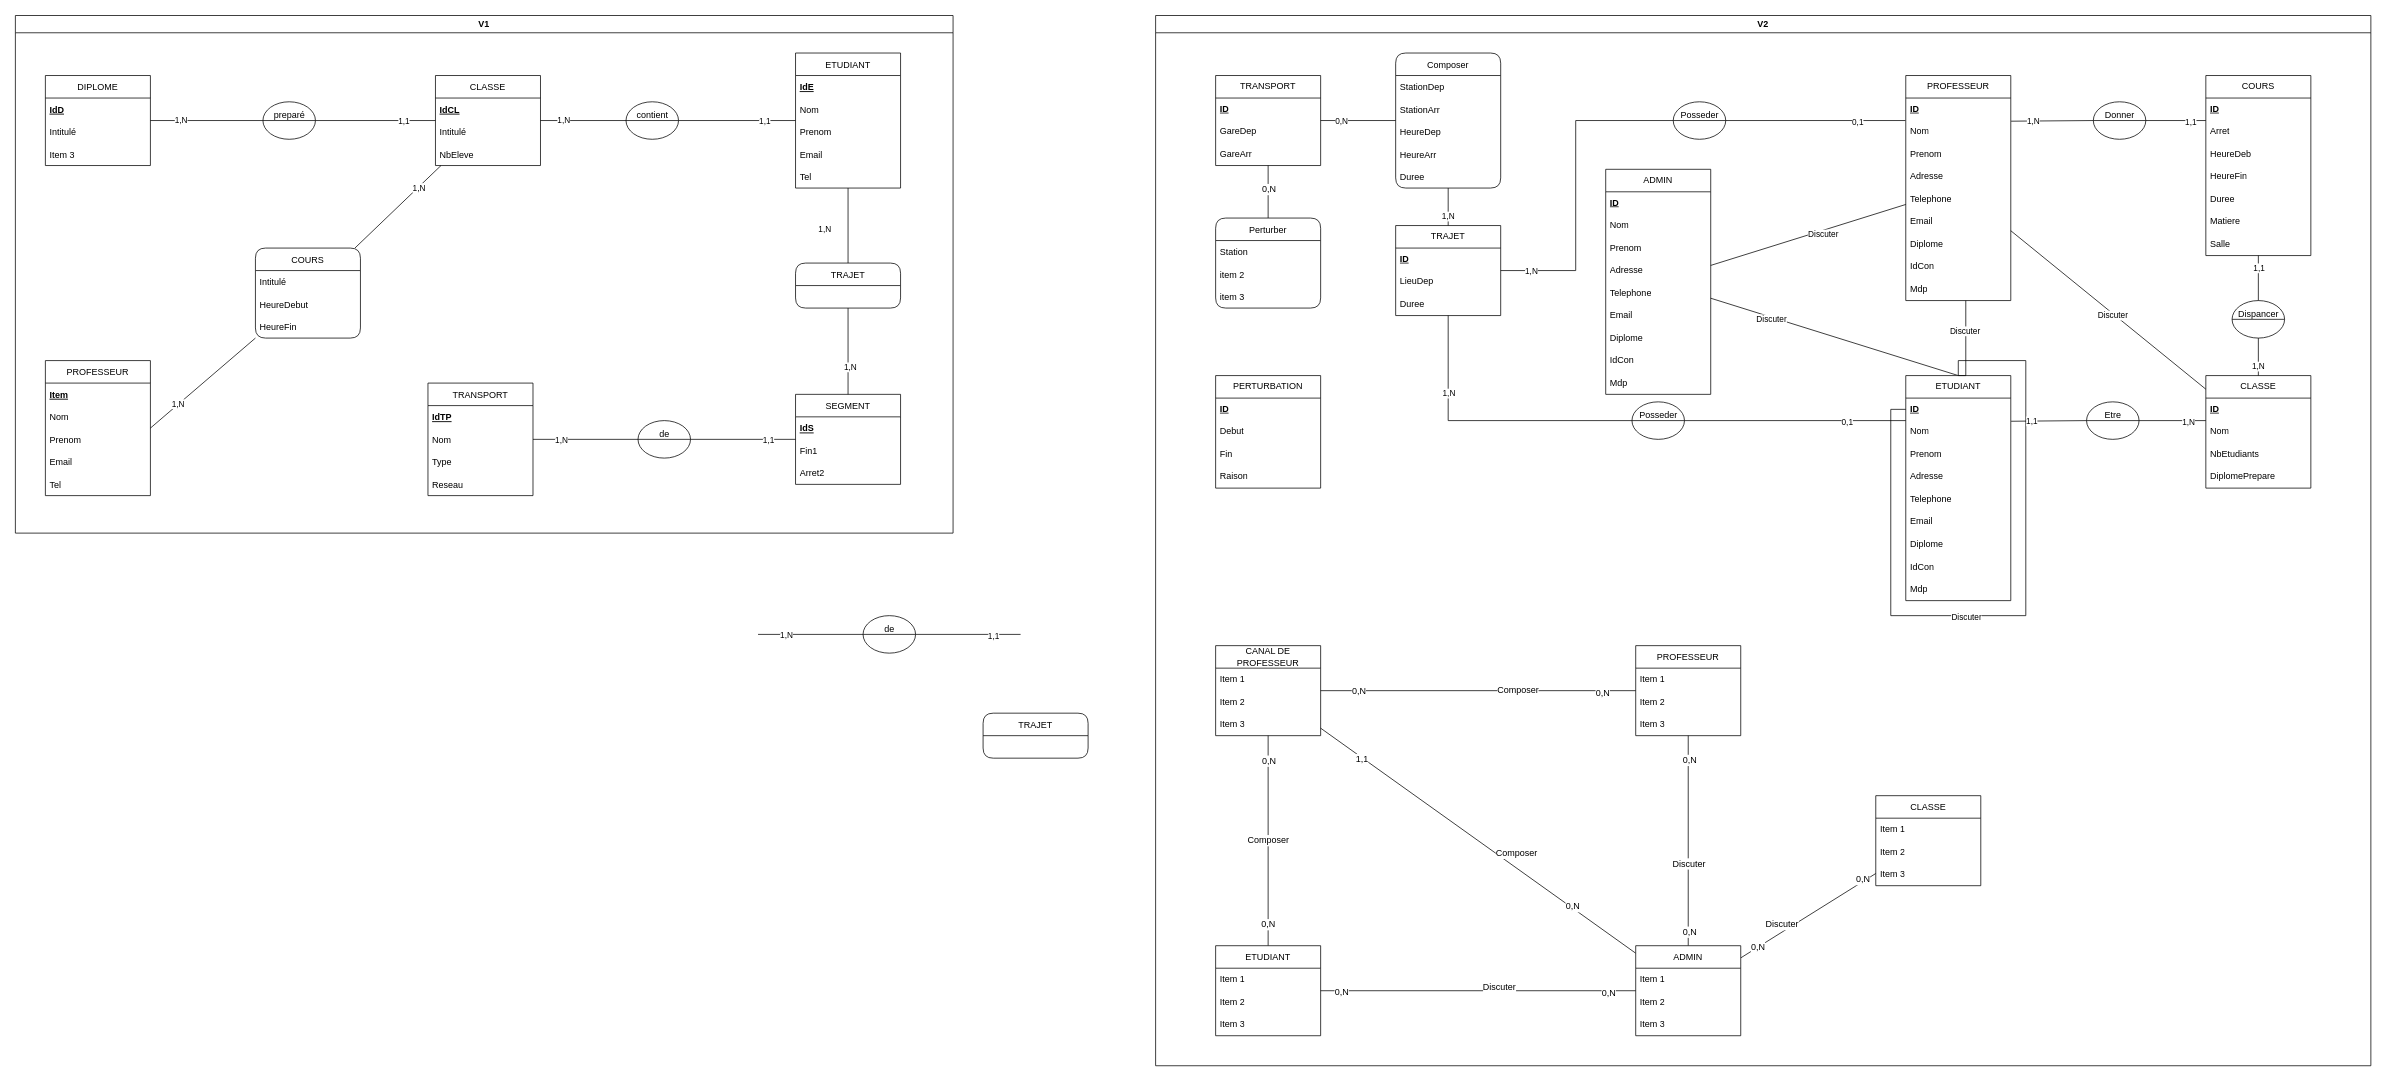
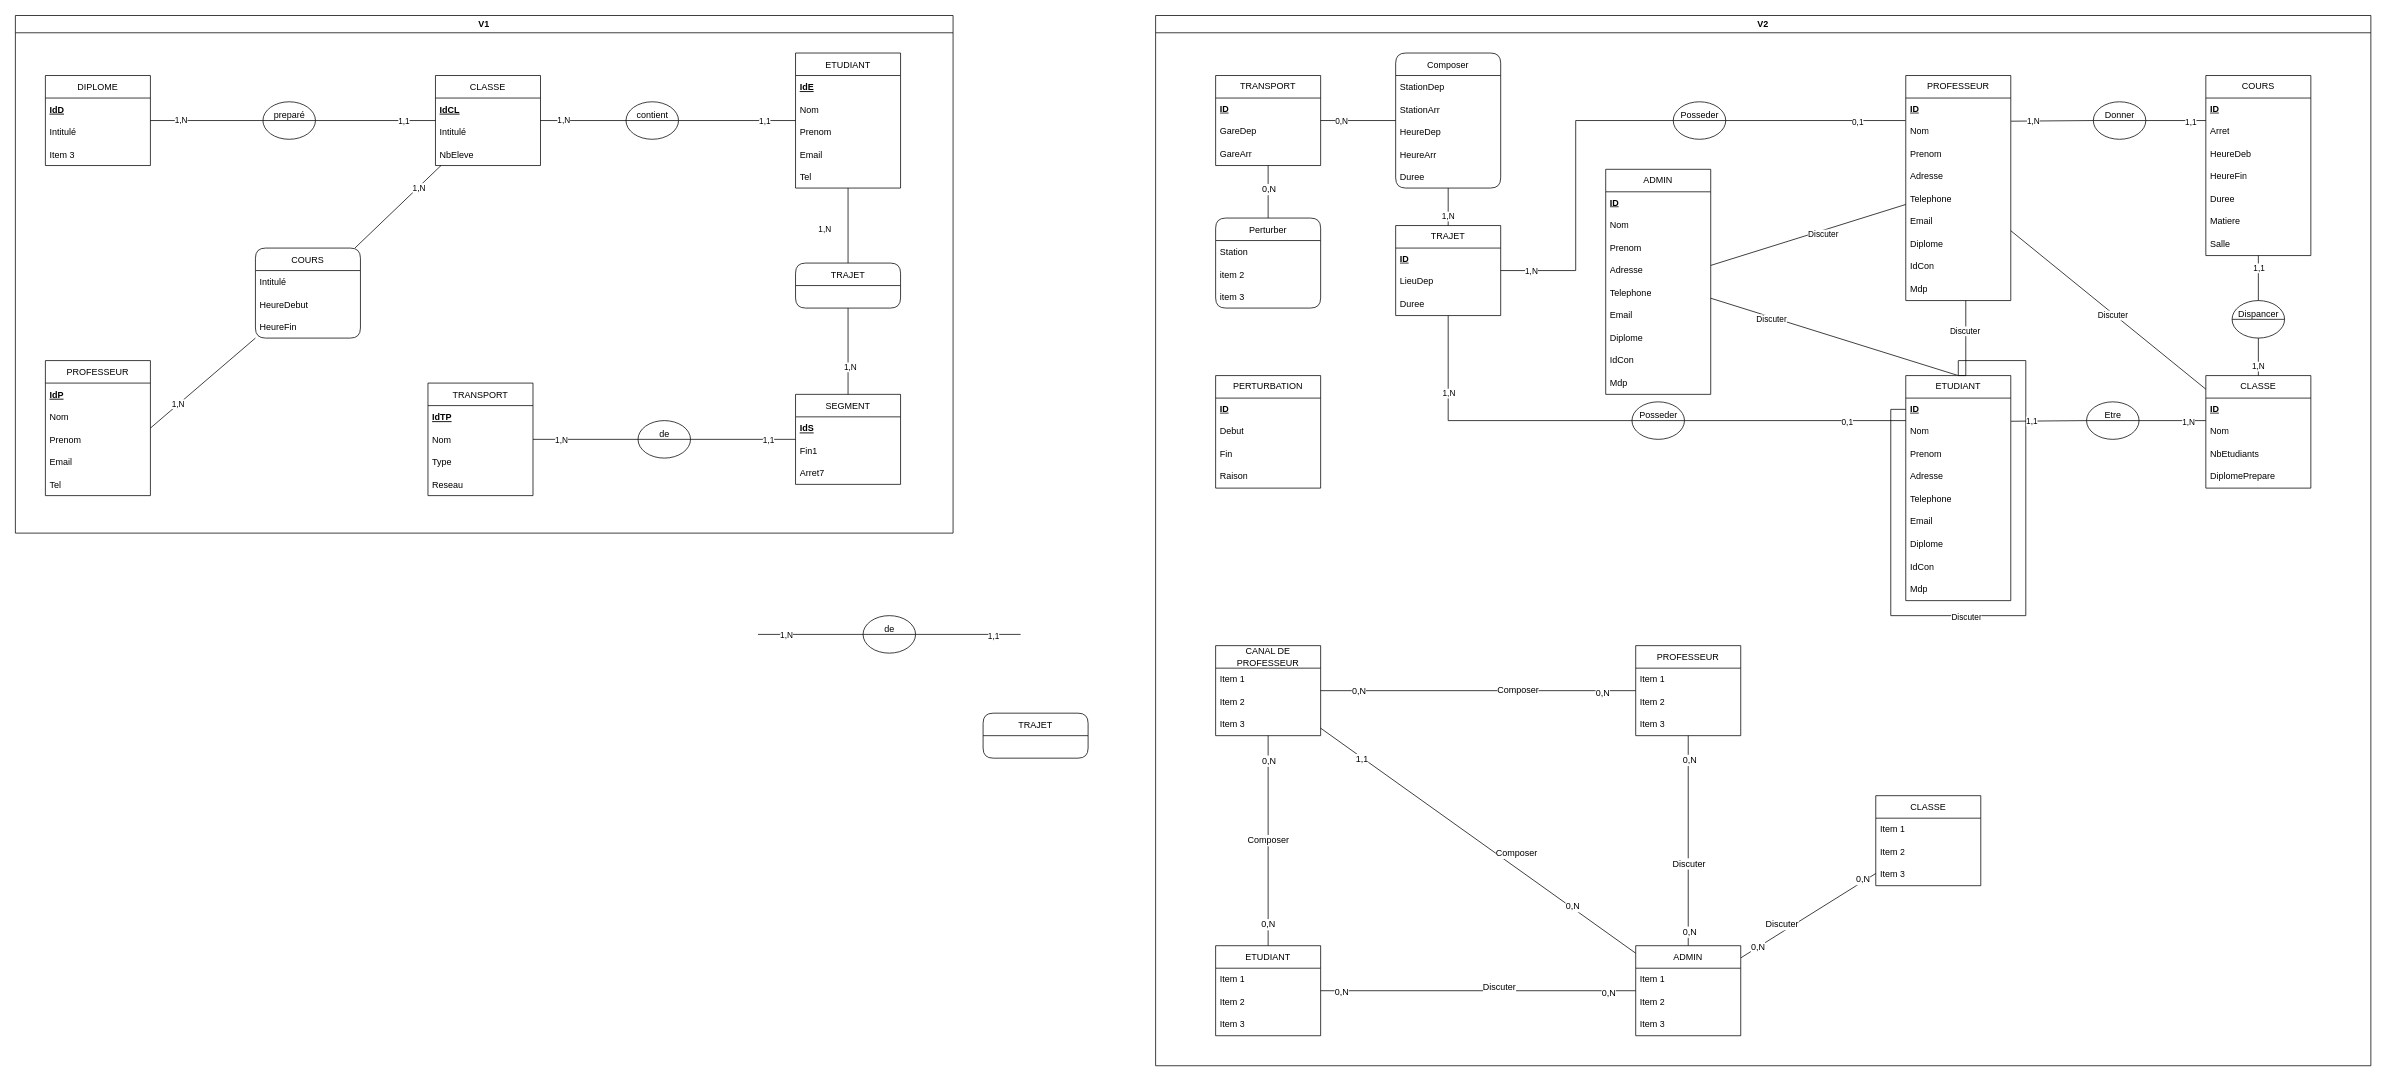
(60, 395) -> (57, 395)
(815, 473) -> (815, 473)
